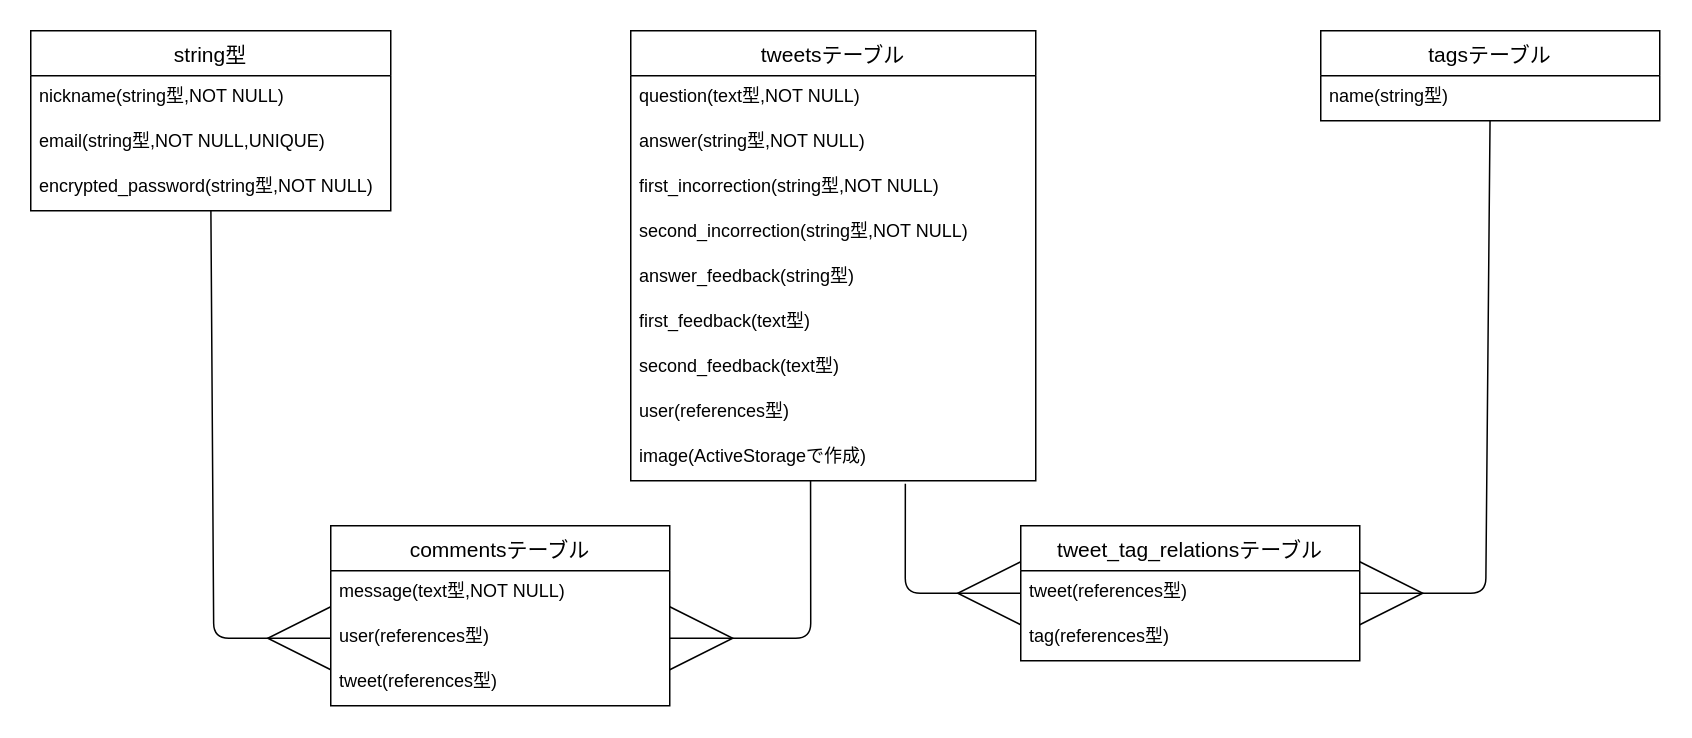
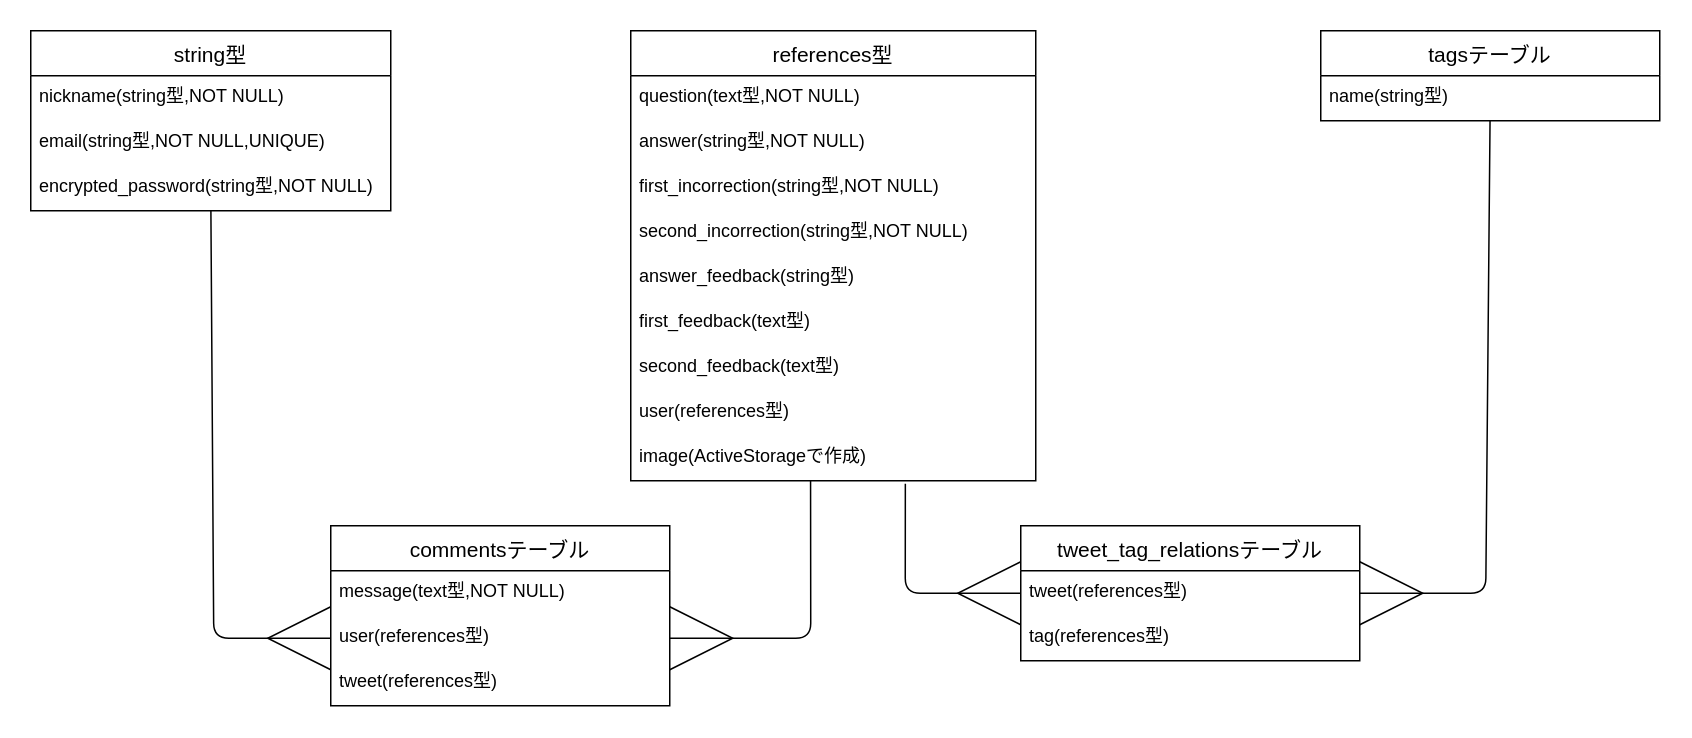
(833, 55) -> (833, 55)
